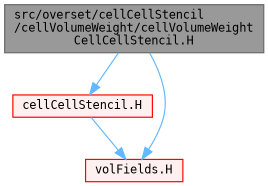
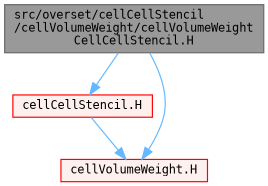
(134, 171) -> (134, 171)
